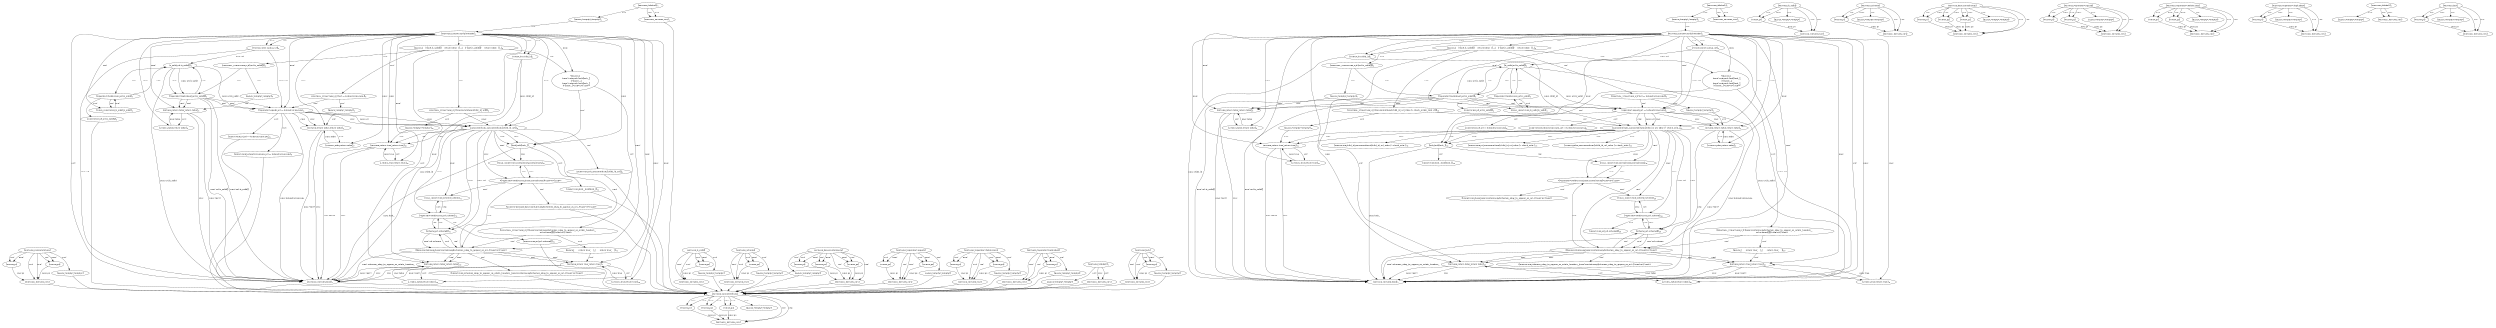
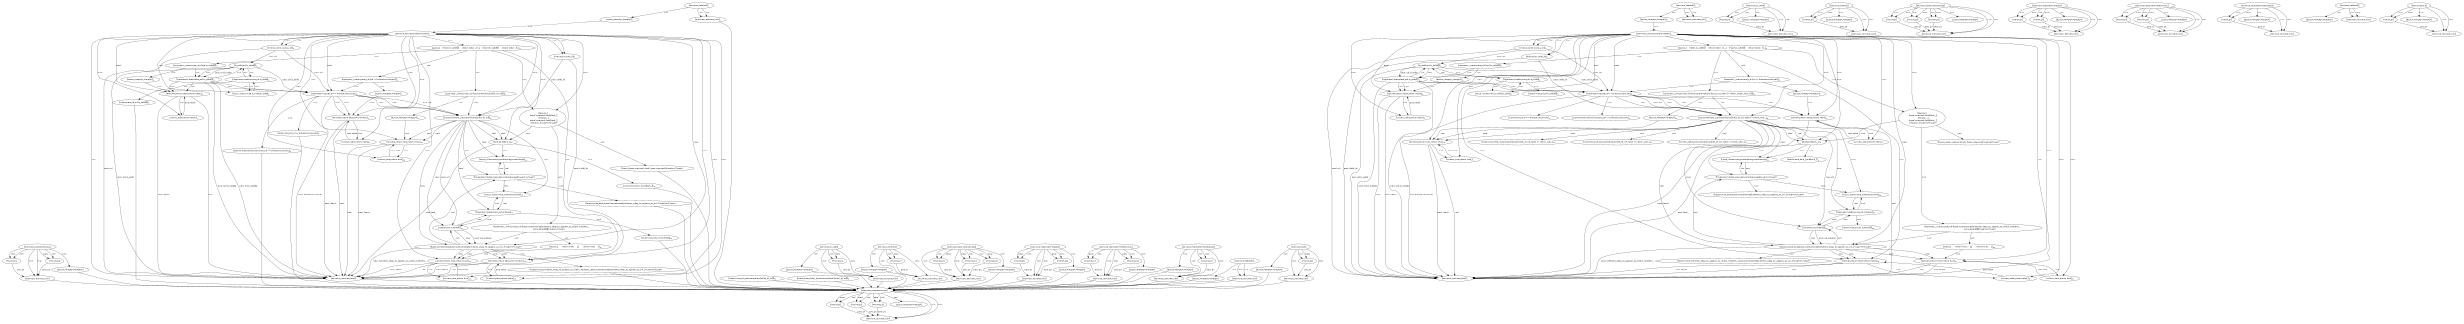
(569, 133) -> none
none -> (1969, 142)
none -> (652, 168)
none -> (823, 279)
